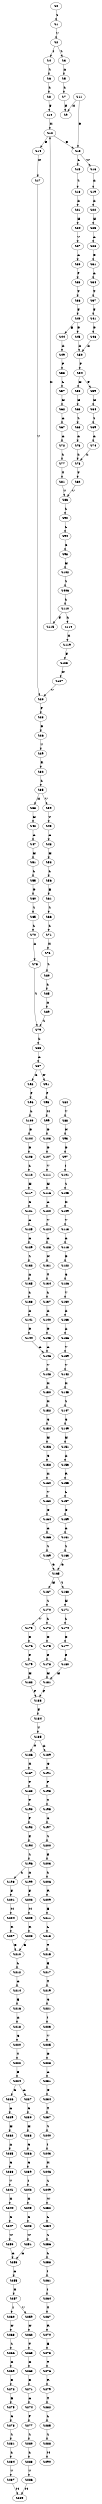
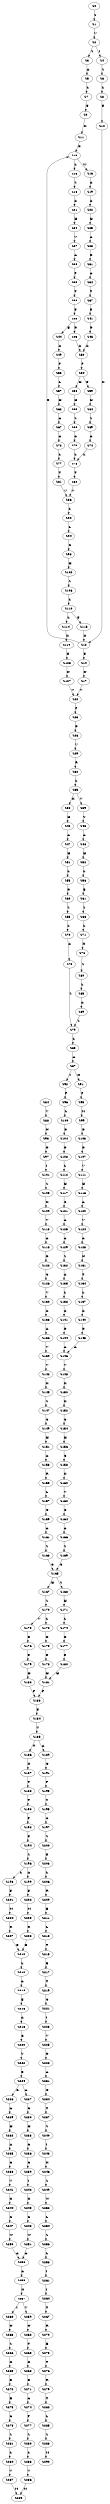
(72, 105) -> (83, 125)
(65, 591) -> (69, 591)
(36, 1075) -> (70, 1075)
